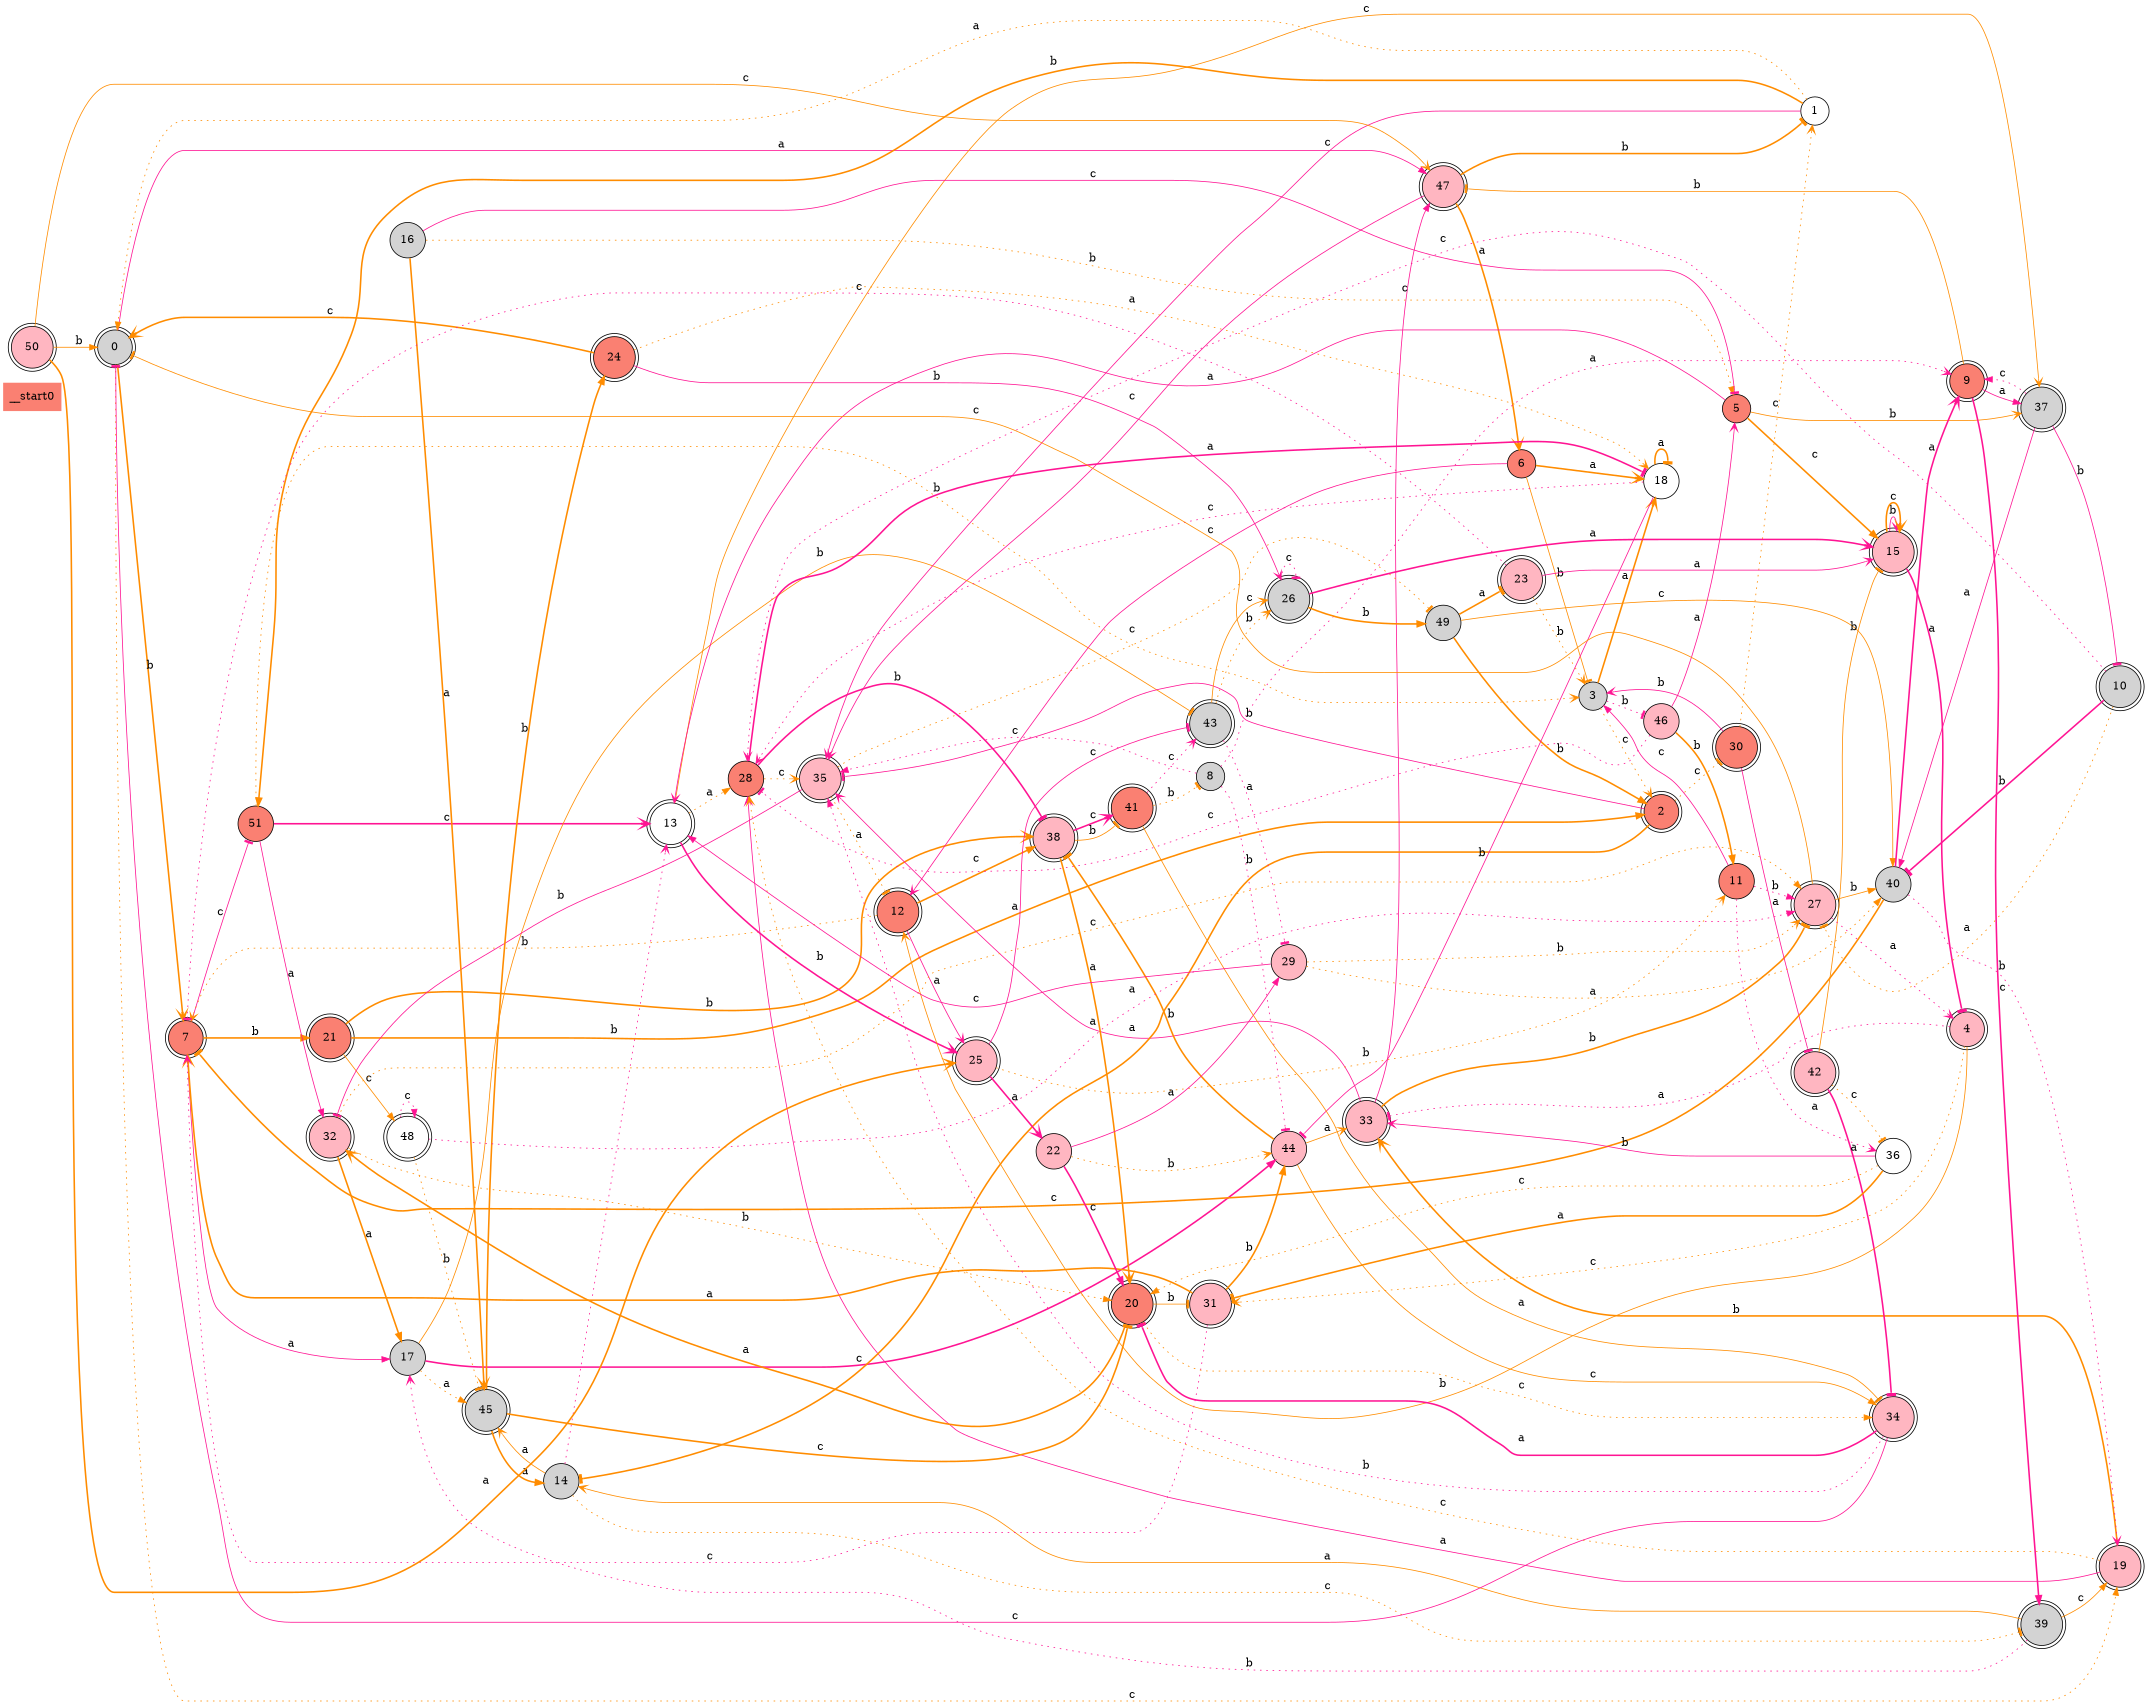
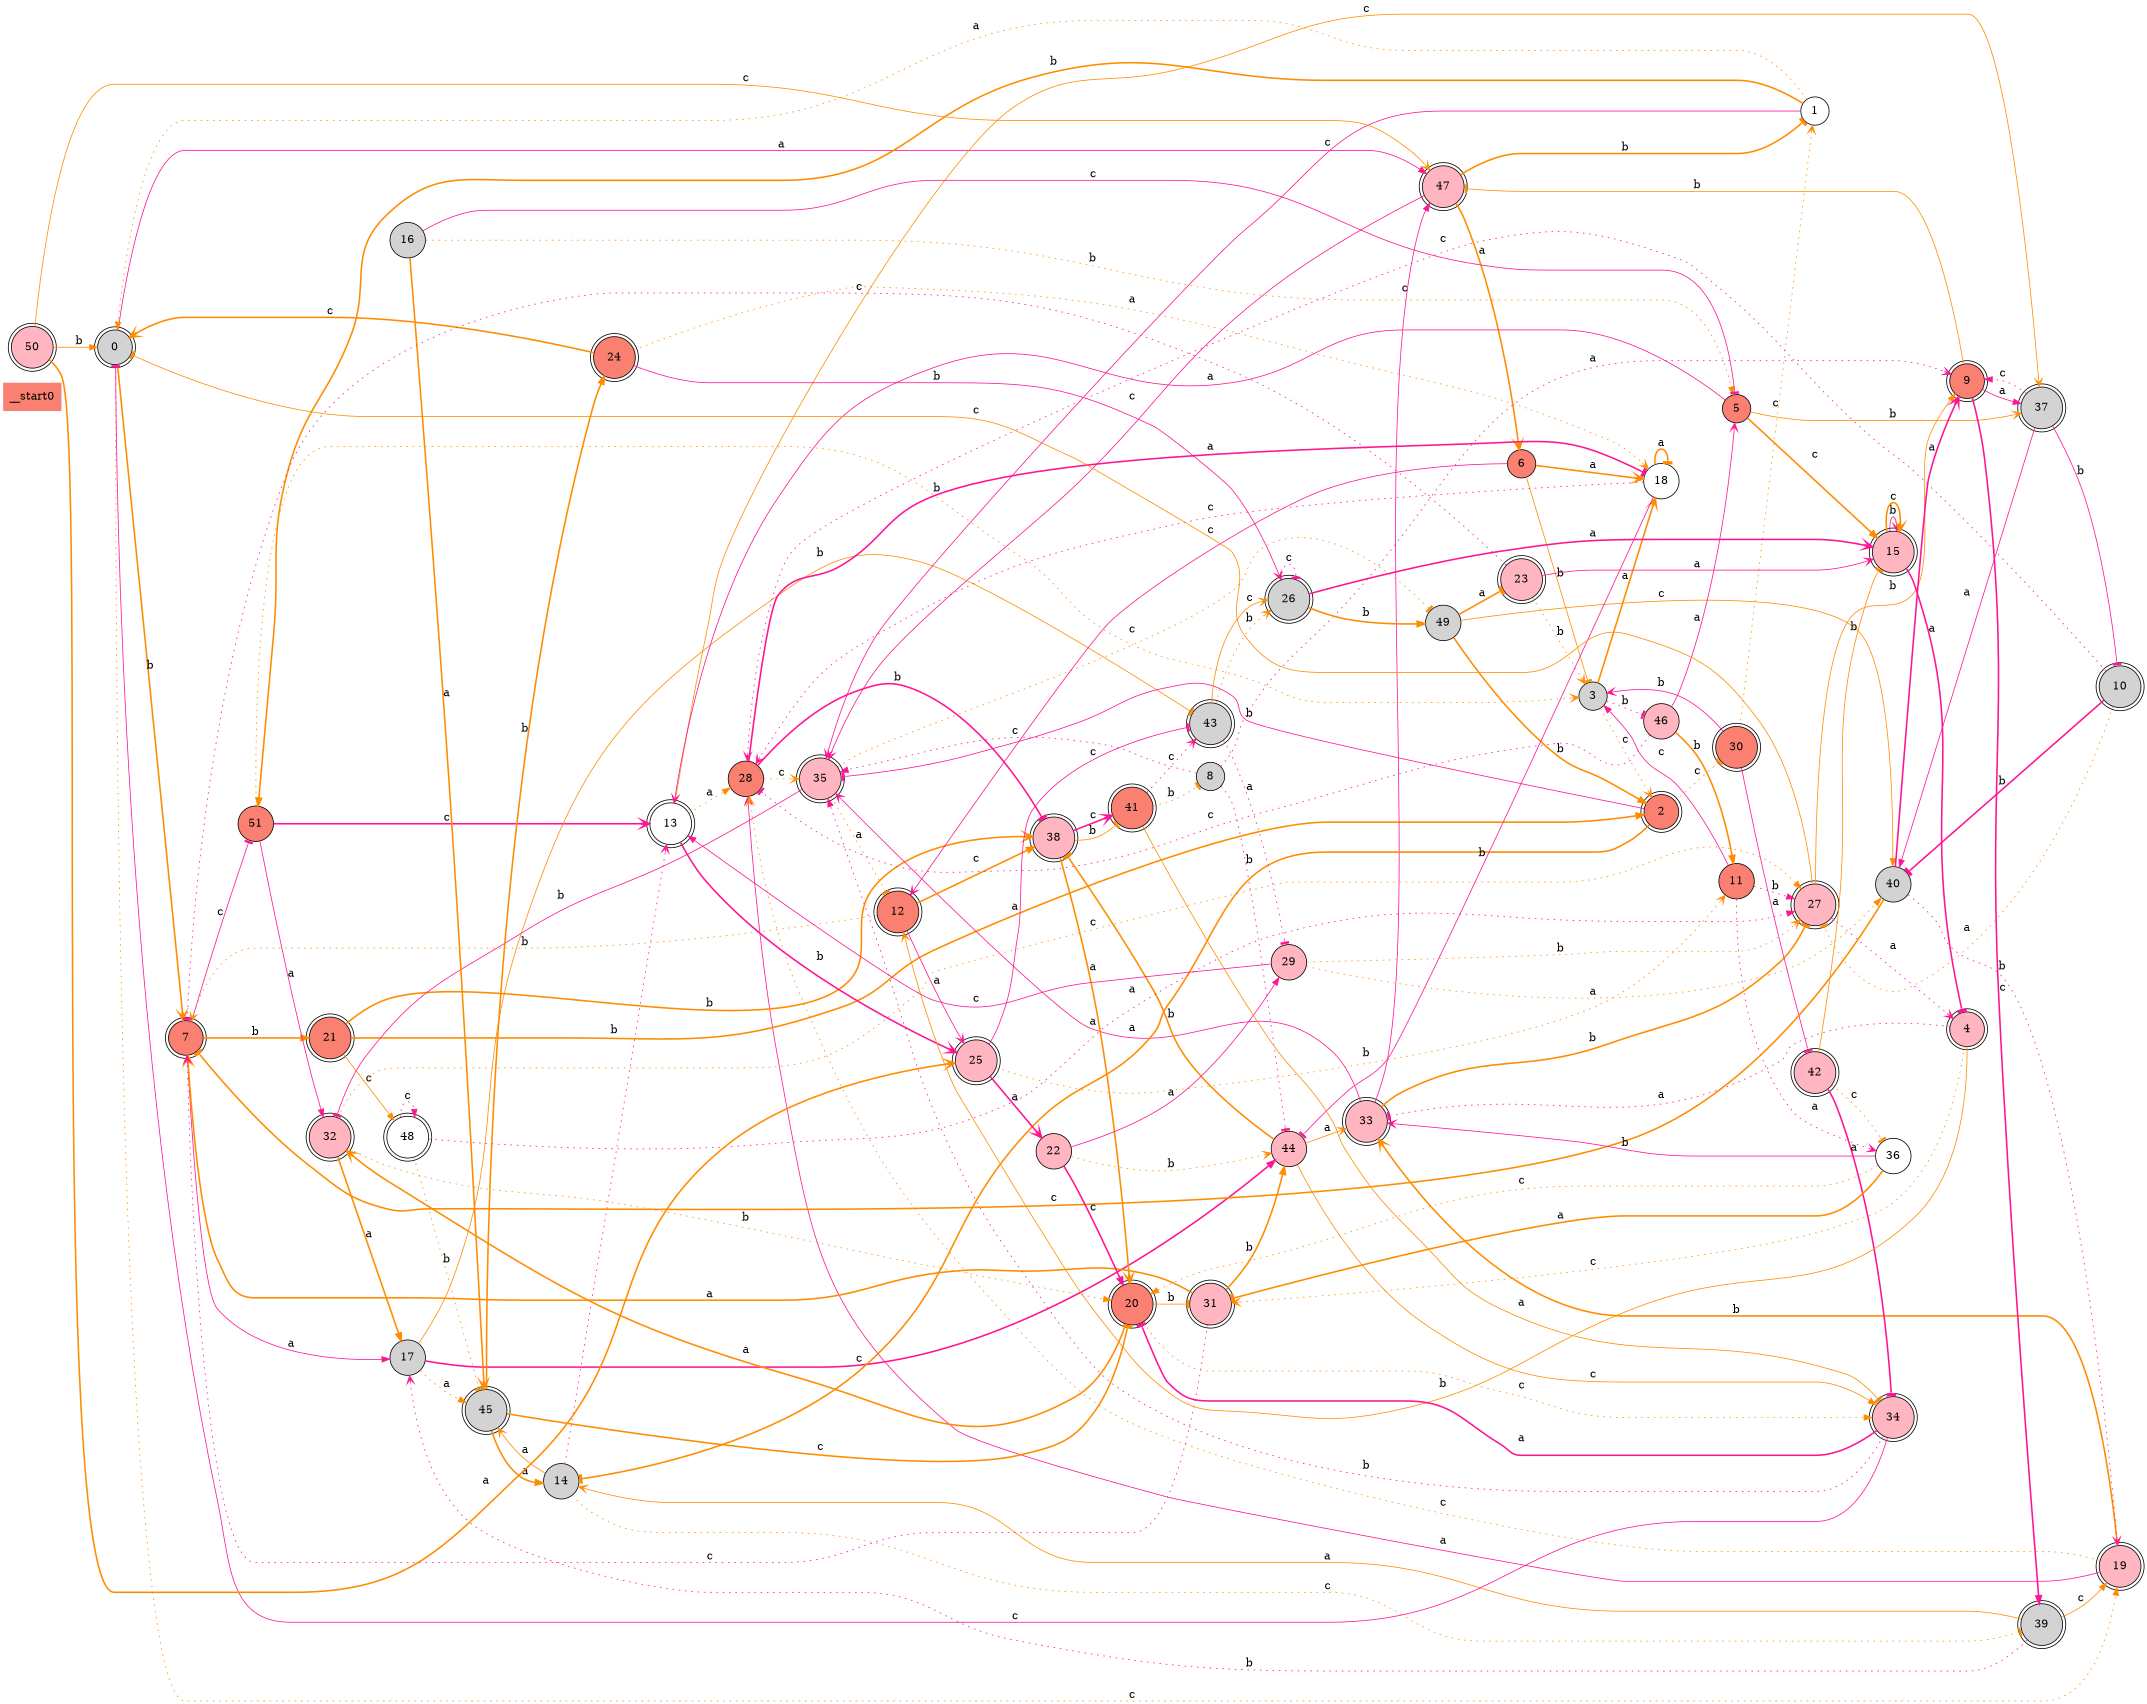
(1852, 895) -> (1851, 618)
